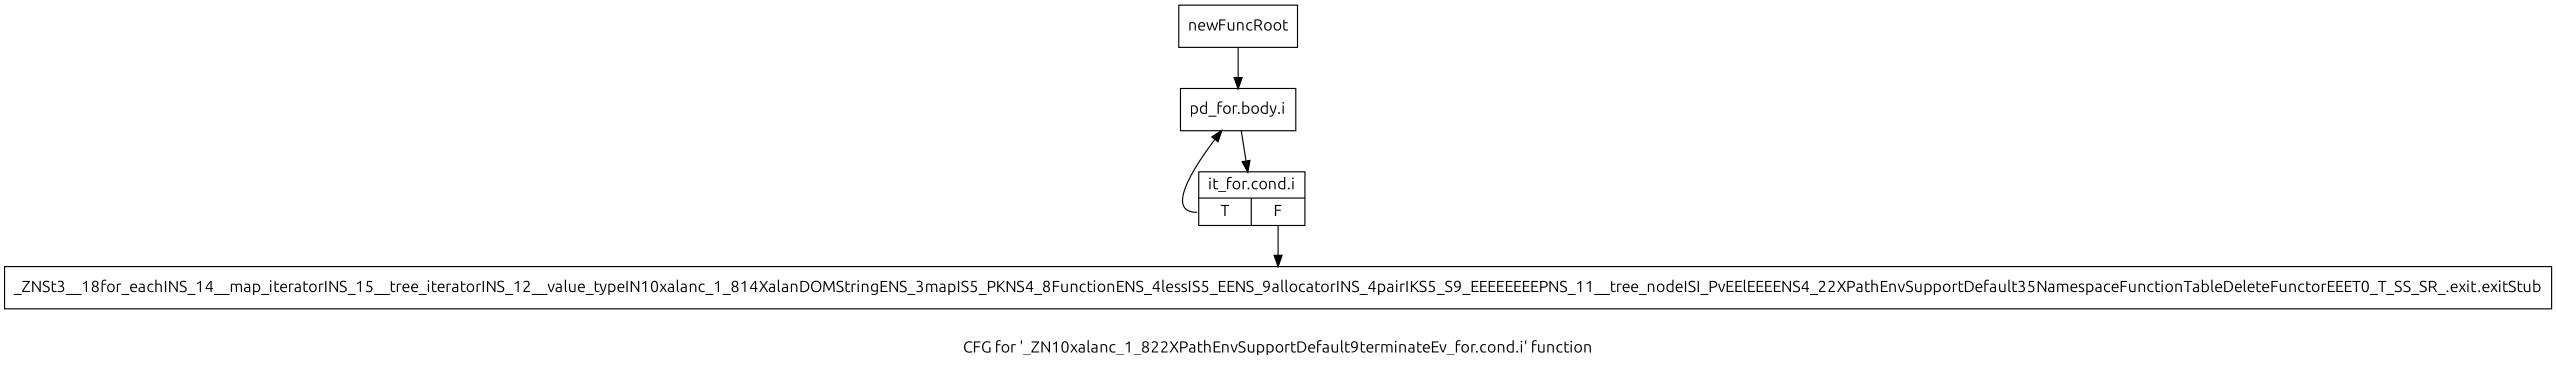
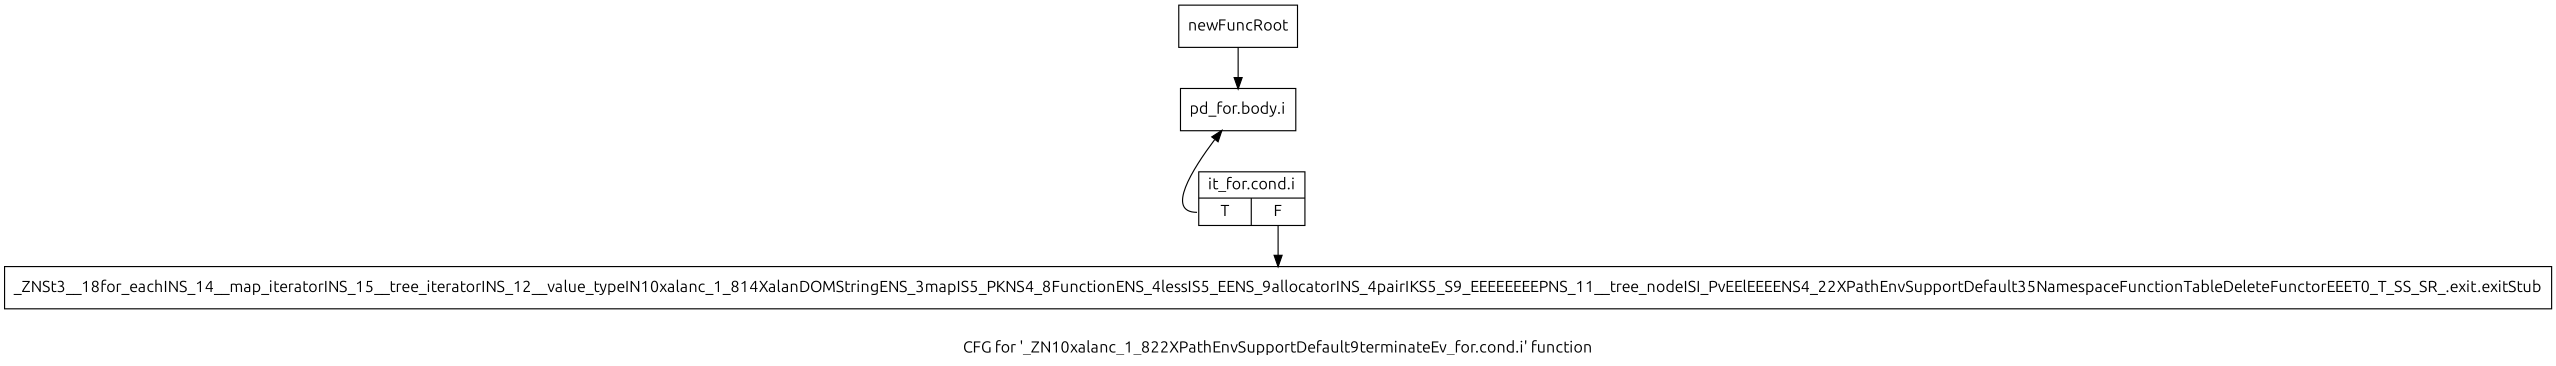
(1244, 146) -> none
